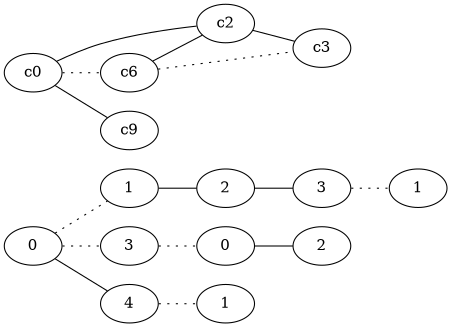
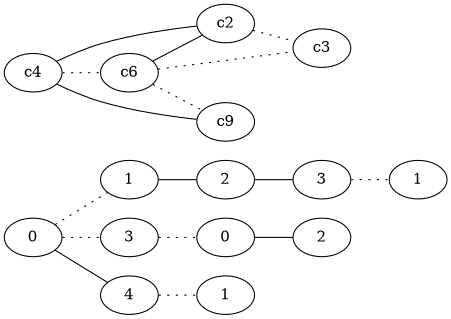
(274, 36) -> (274, 36)
(33, 73) -> (33, 73)
none -> (178, 97)
